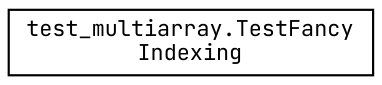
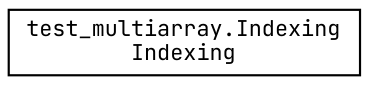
(191, 43) -> (184, 43)
